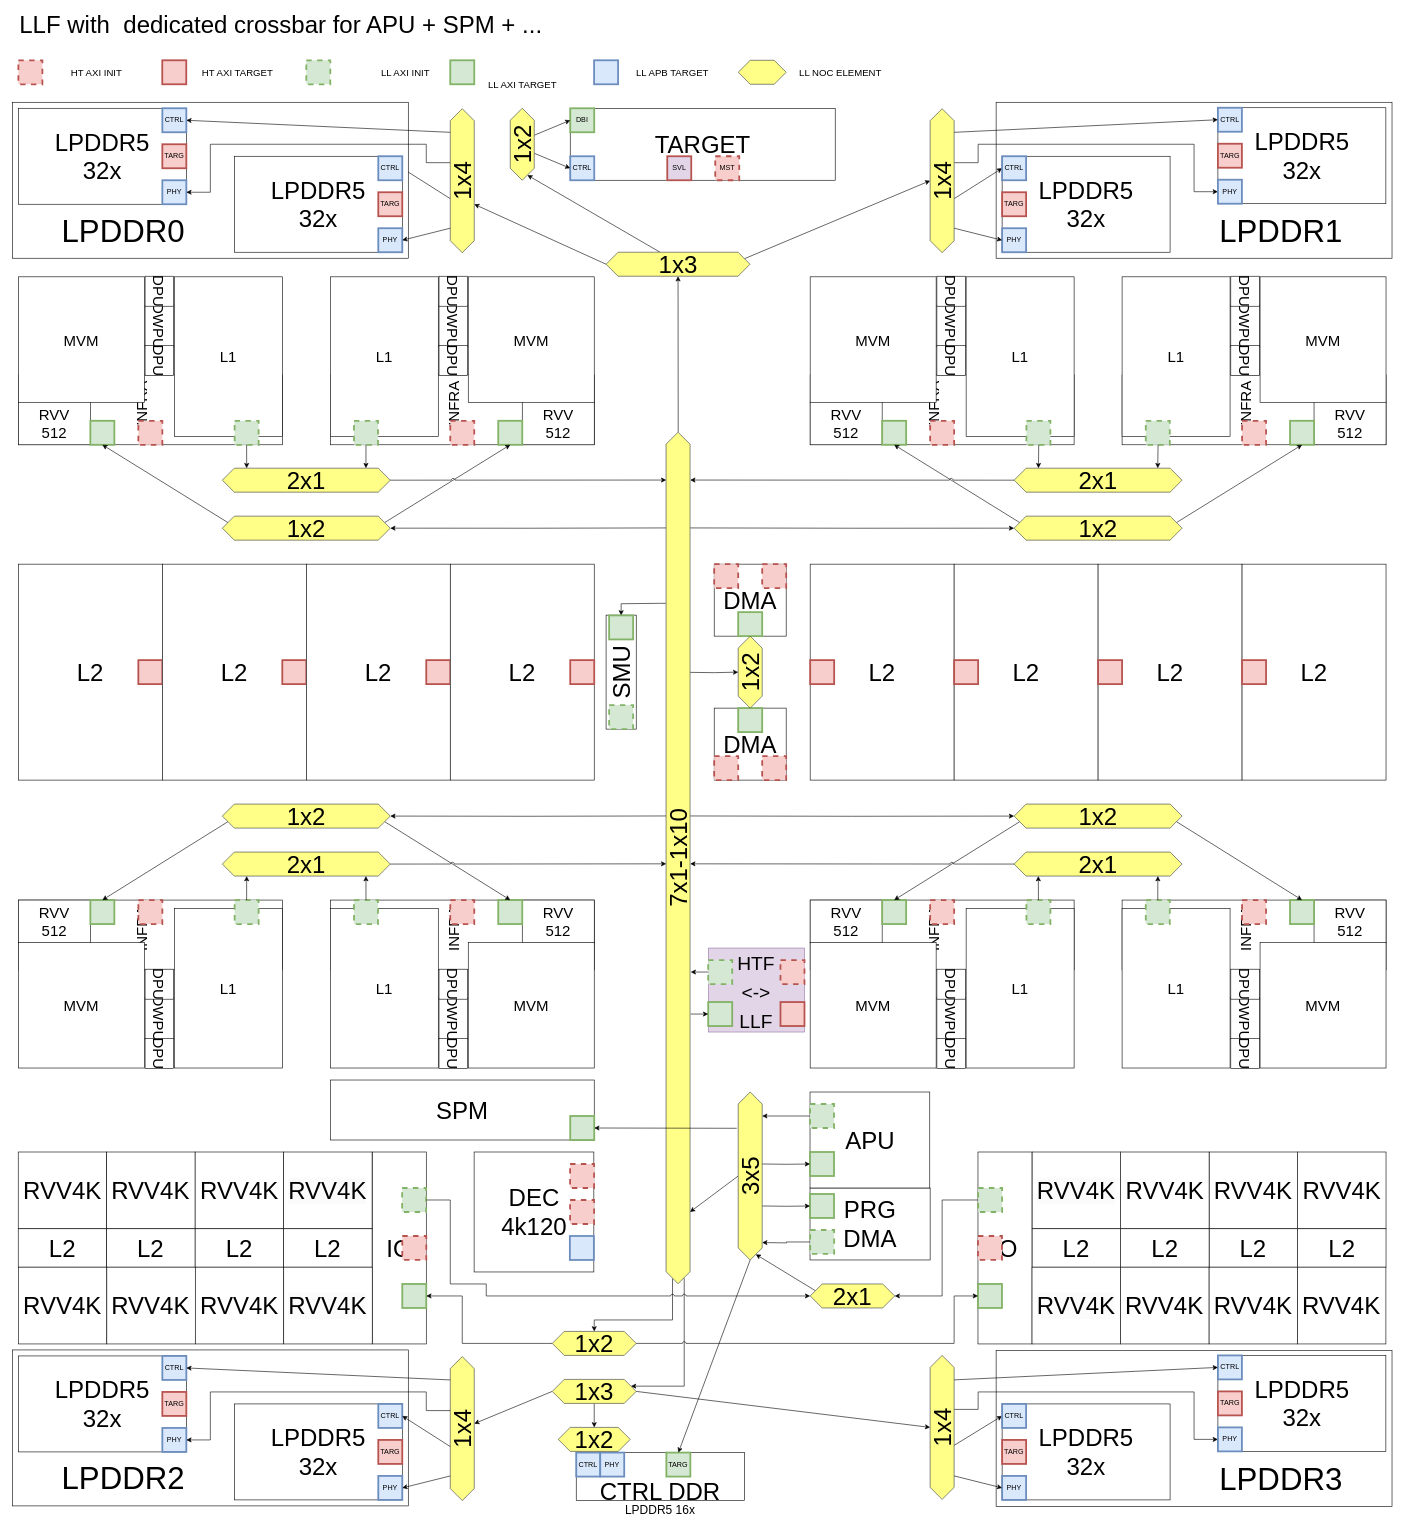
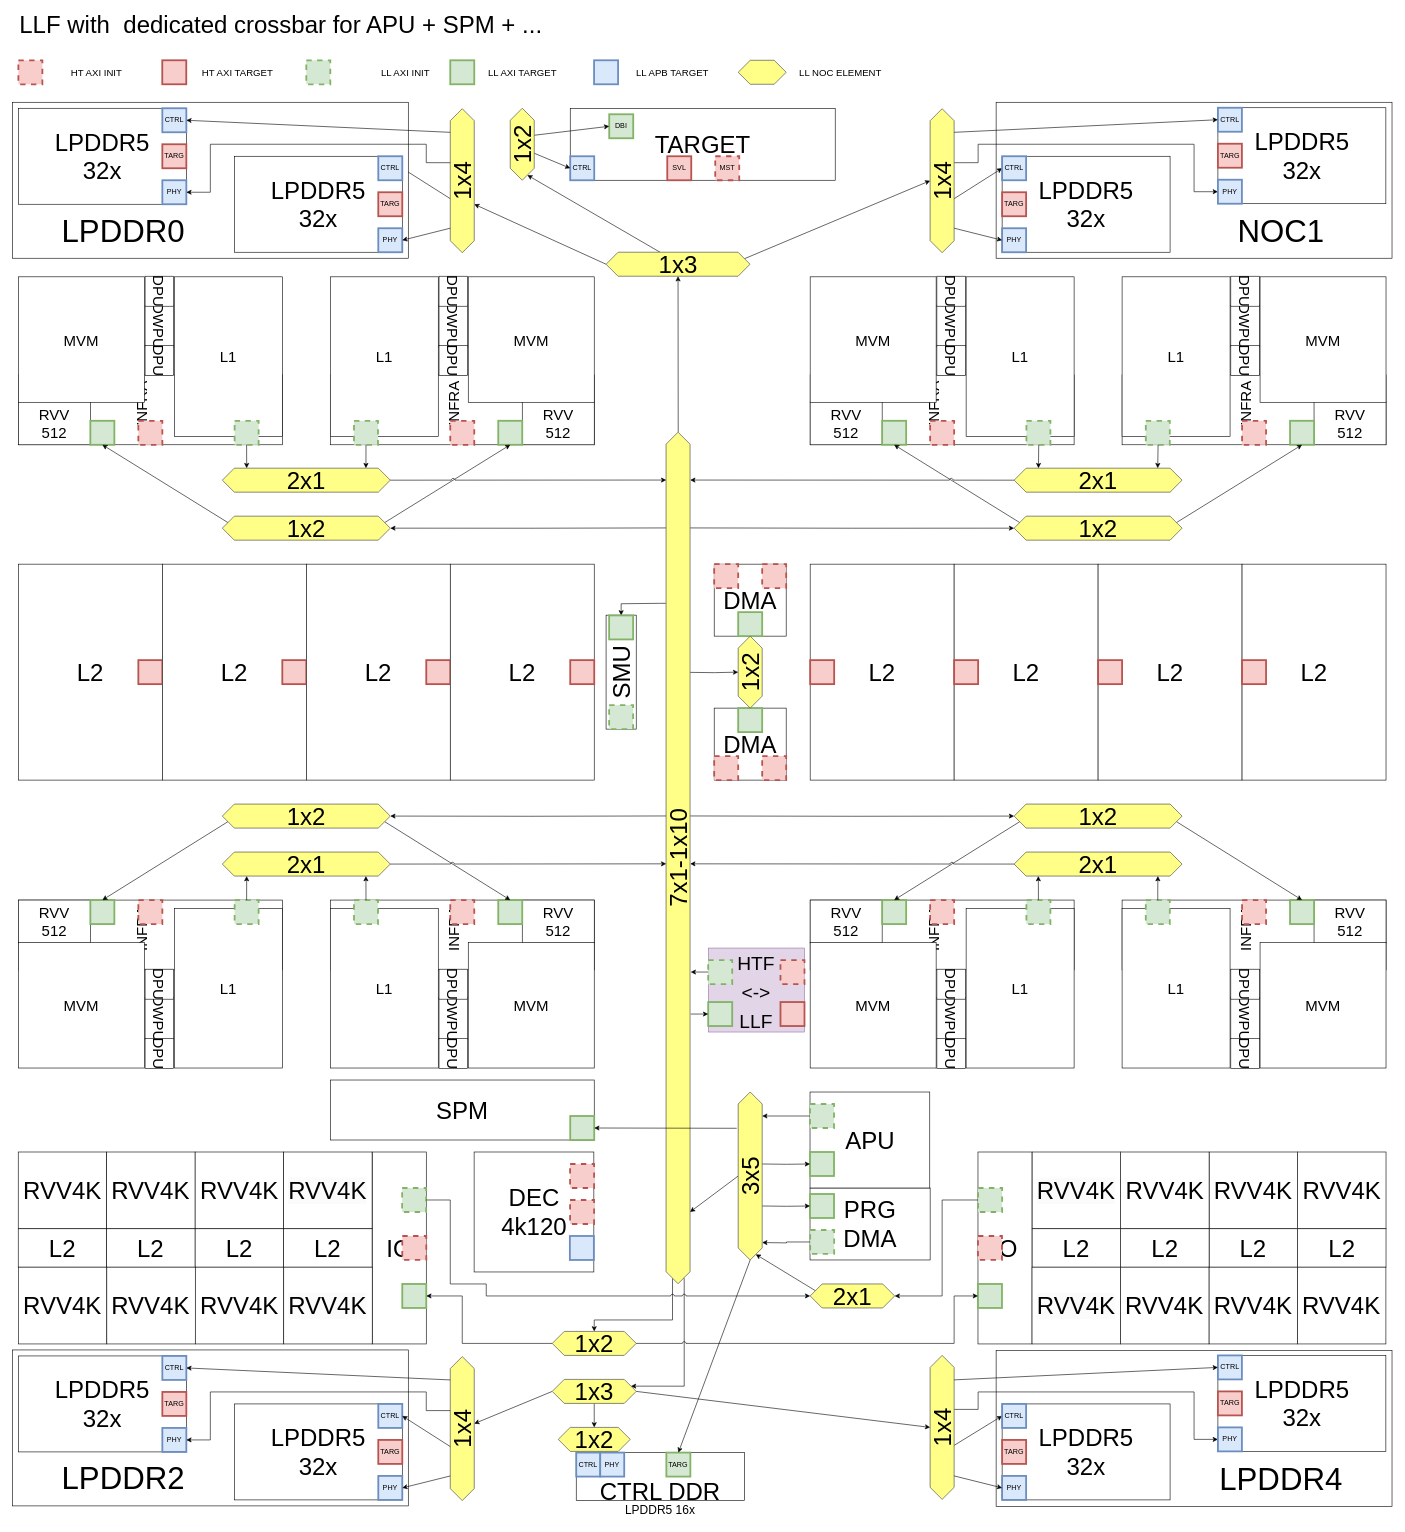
(522, 84) -> (522, 72)
(582, 120) -> (621, 126)
(679, 168) -> (679, 168)
(1281, 231) -> (1281, 231)
(1281, 1480) -> (1281, 1480)
